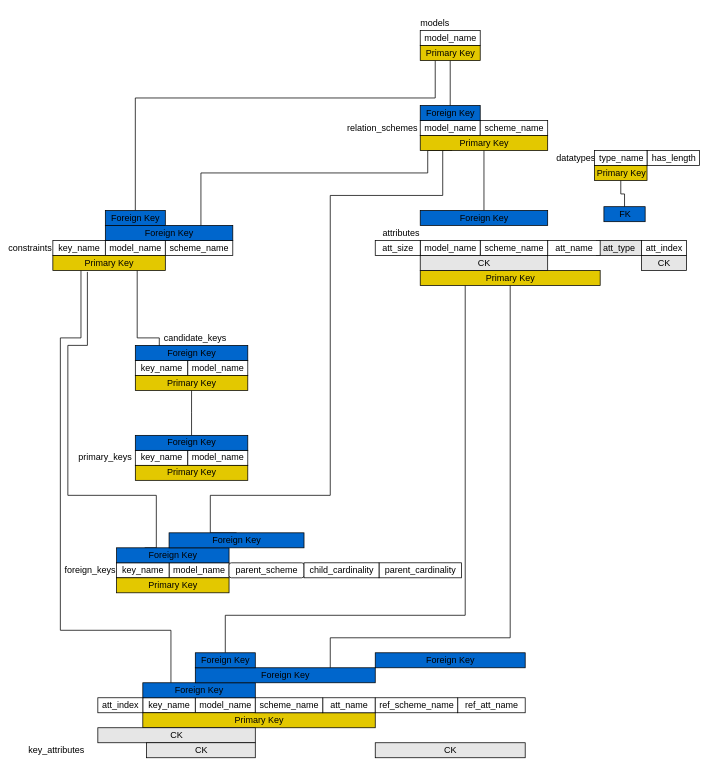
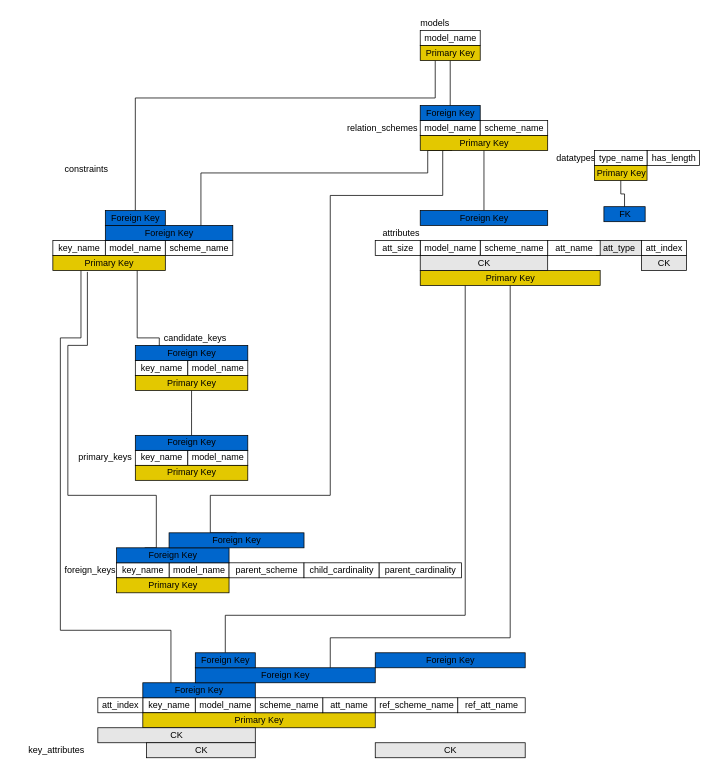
(30, 248) -> (87, 169)
(267, 570) -> (267, 570)
